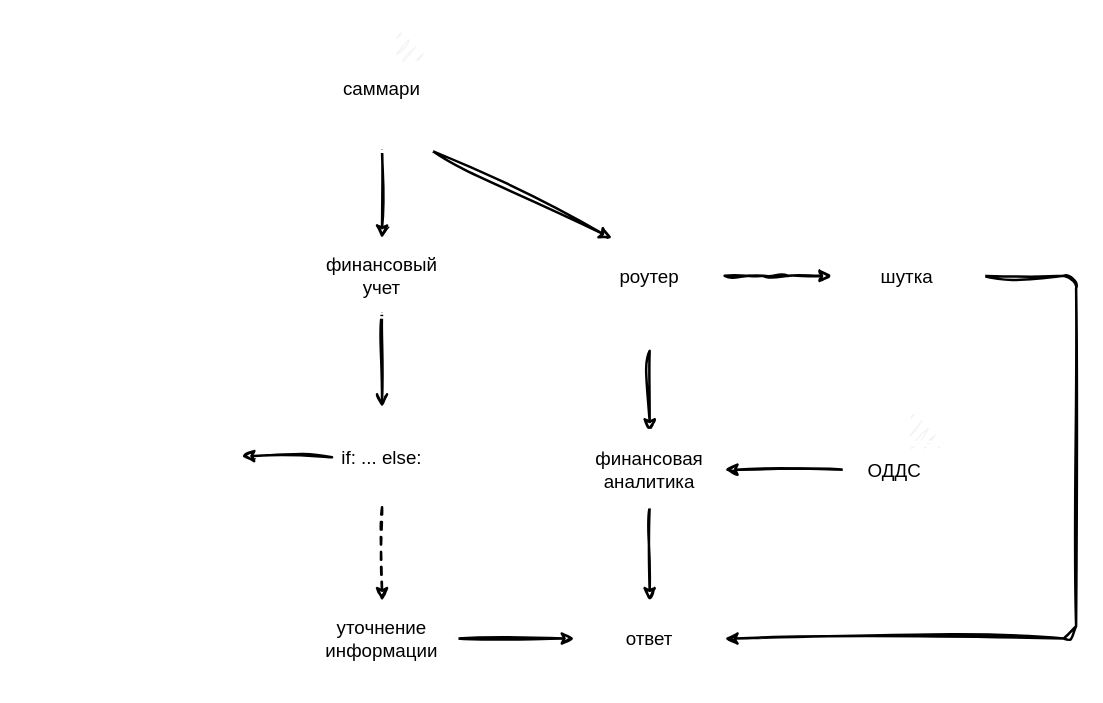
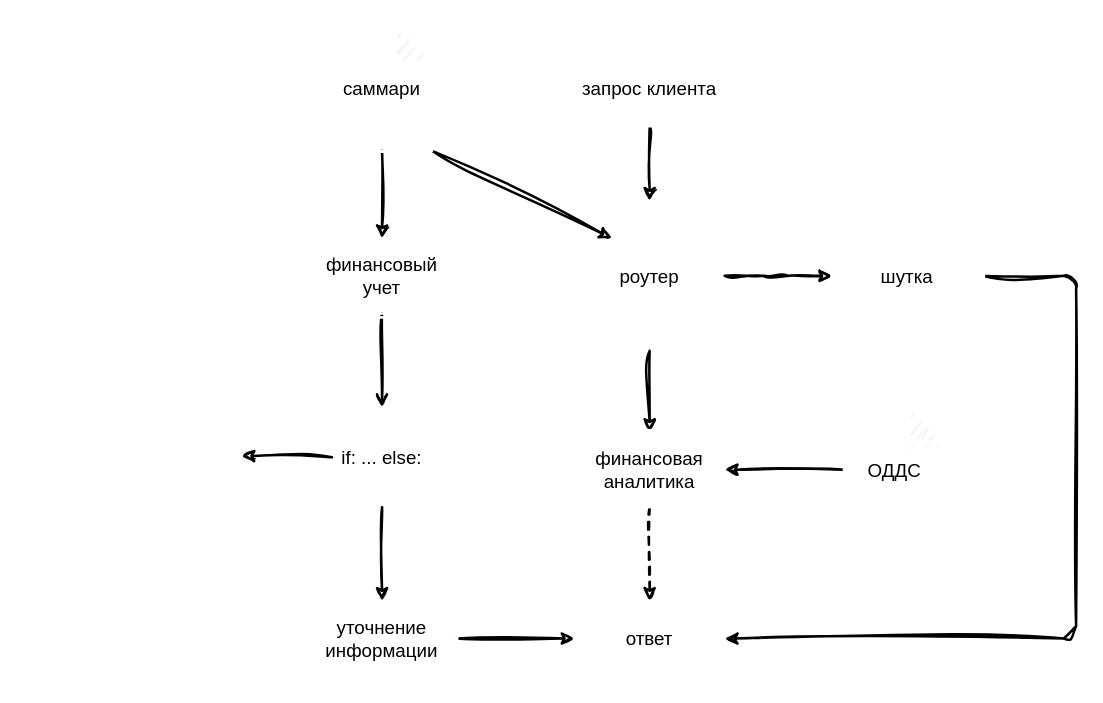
none -> (649, 88)
none -> (649, 159)
(649, 276) -> (649, 276)
(382, 548) -> (382, 548)
(649, 548) -> (649, 548)
